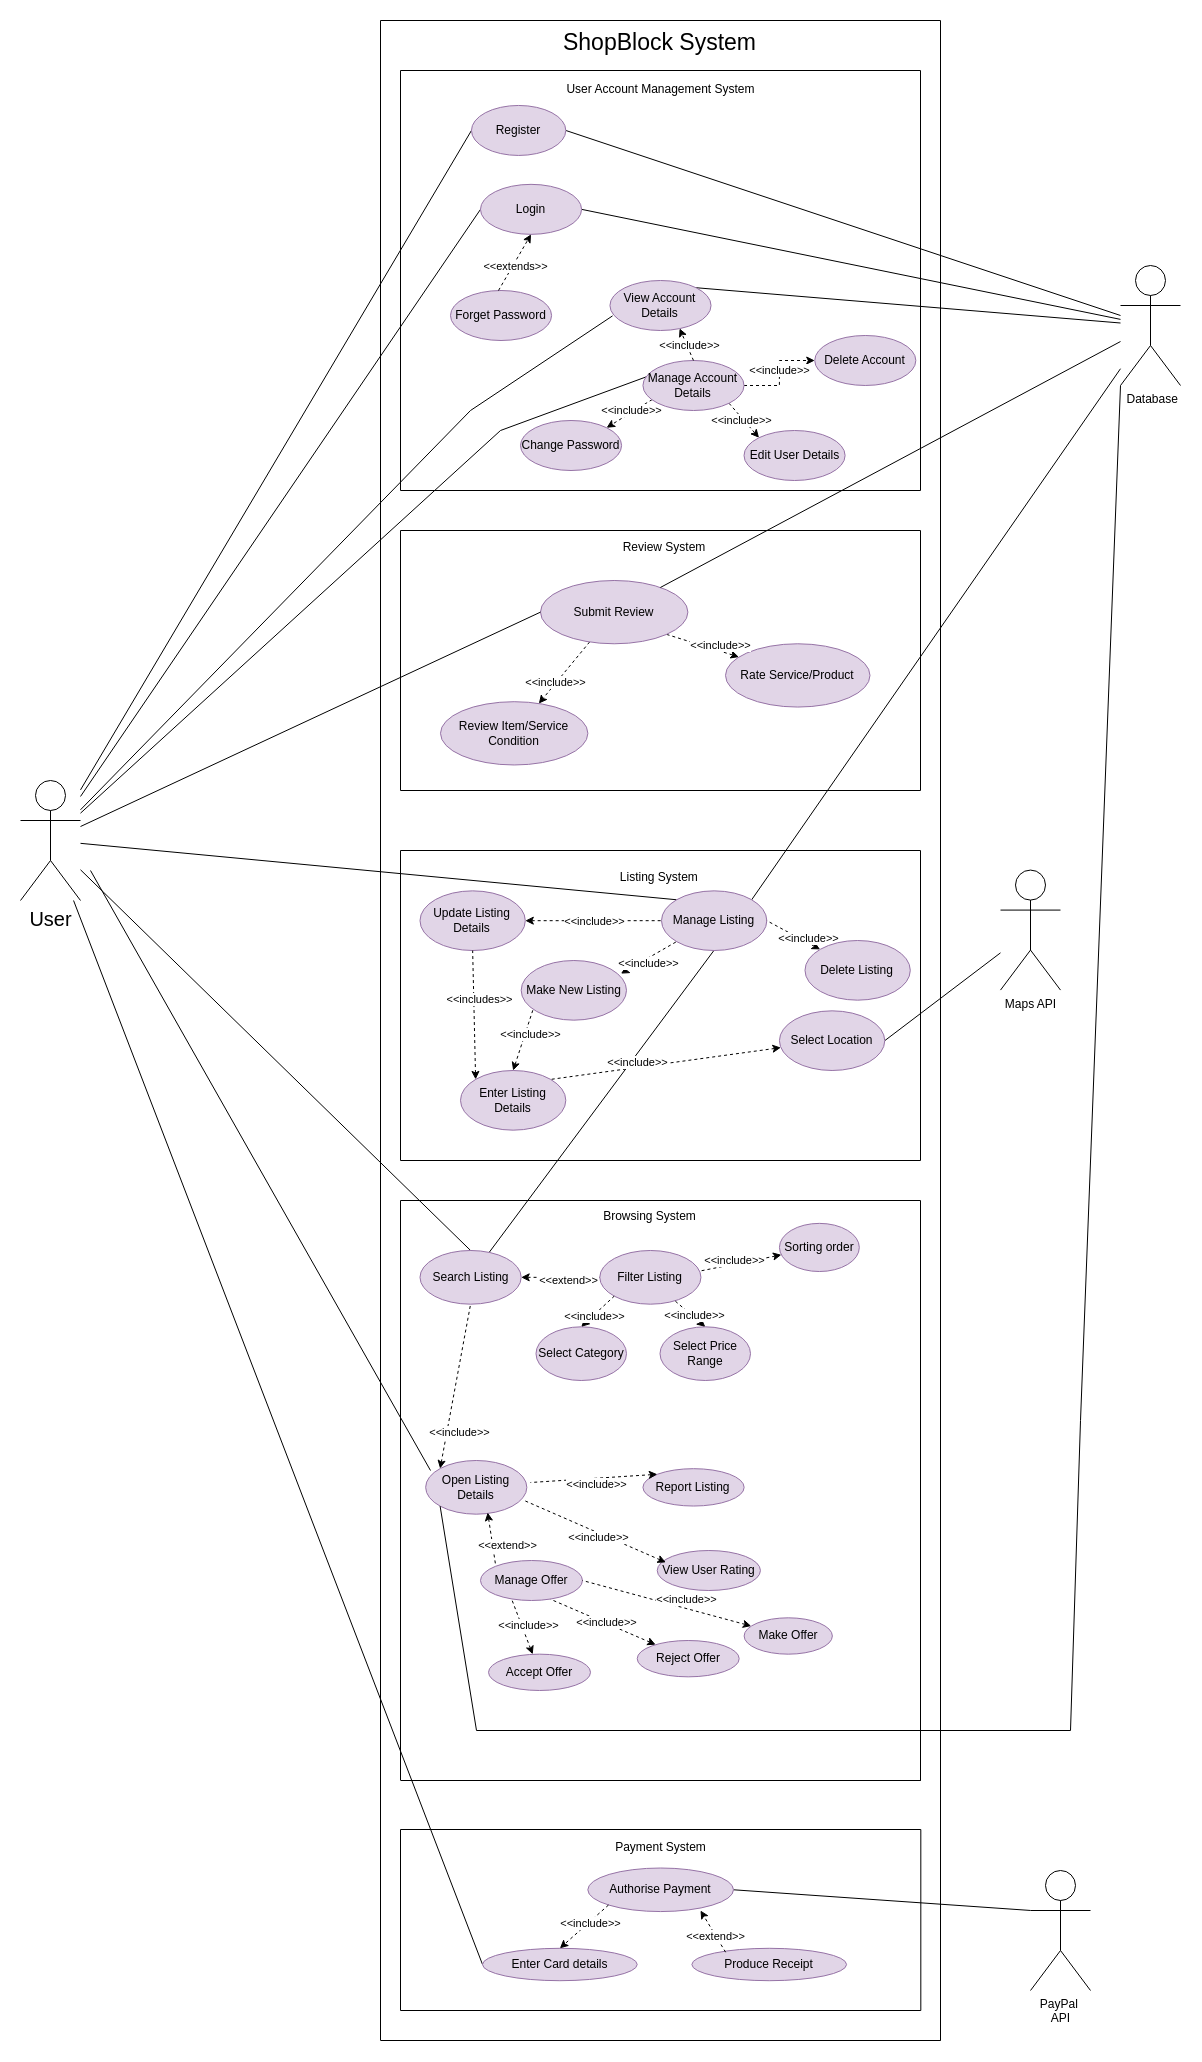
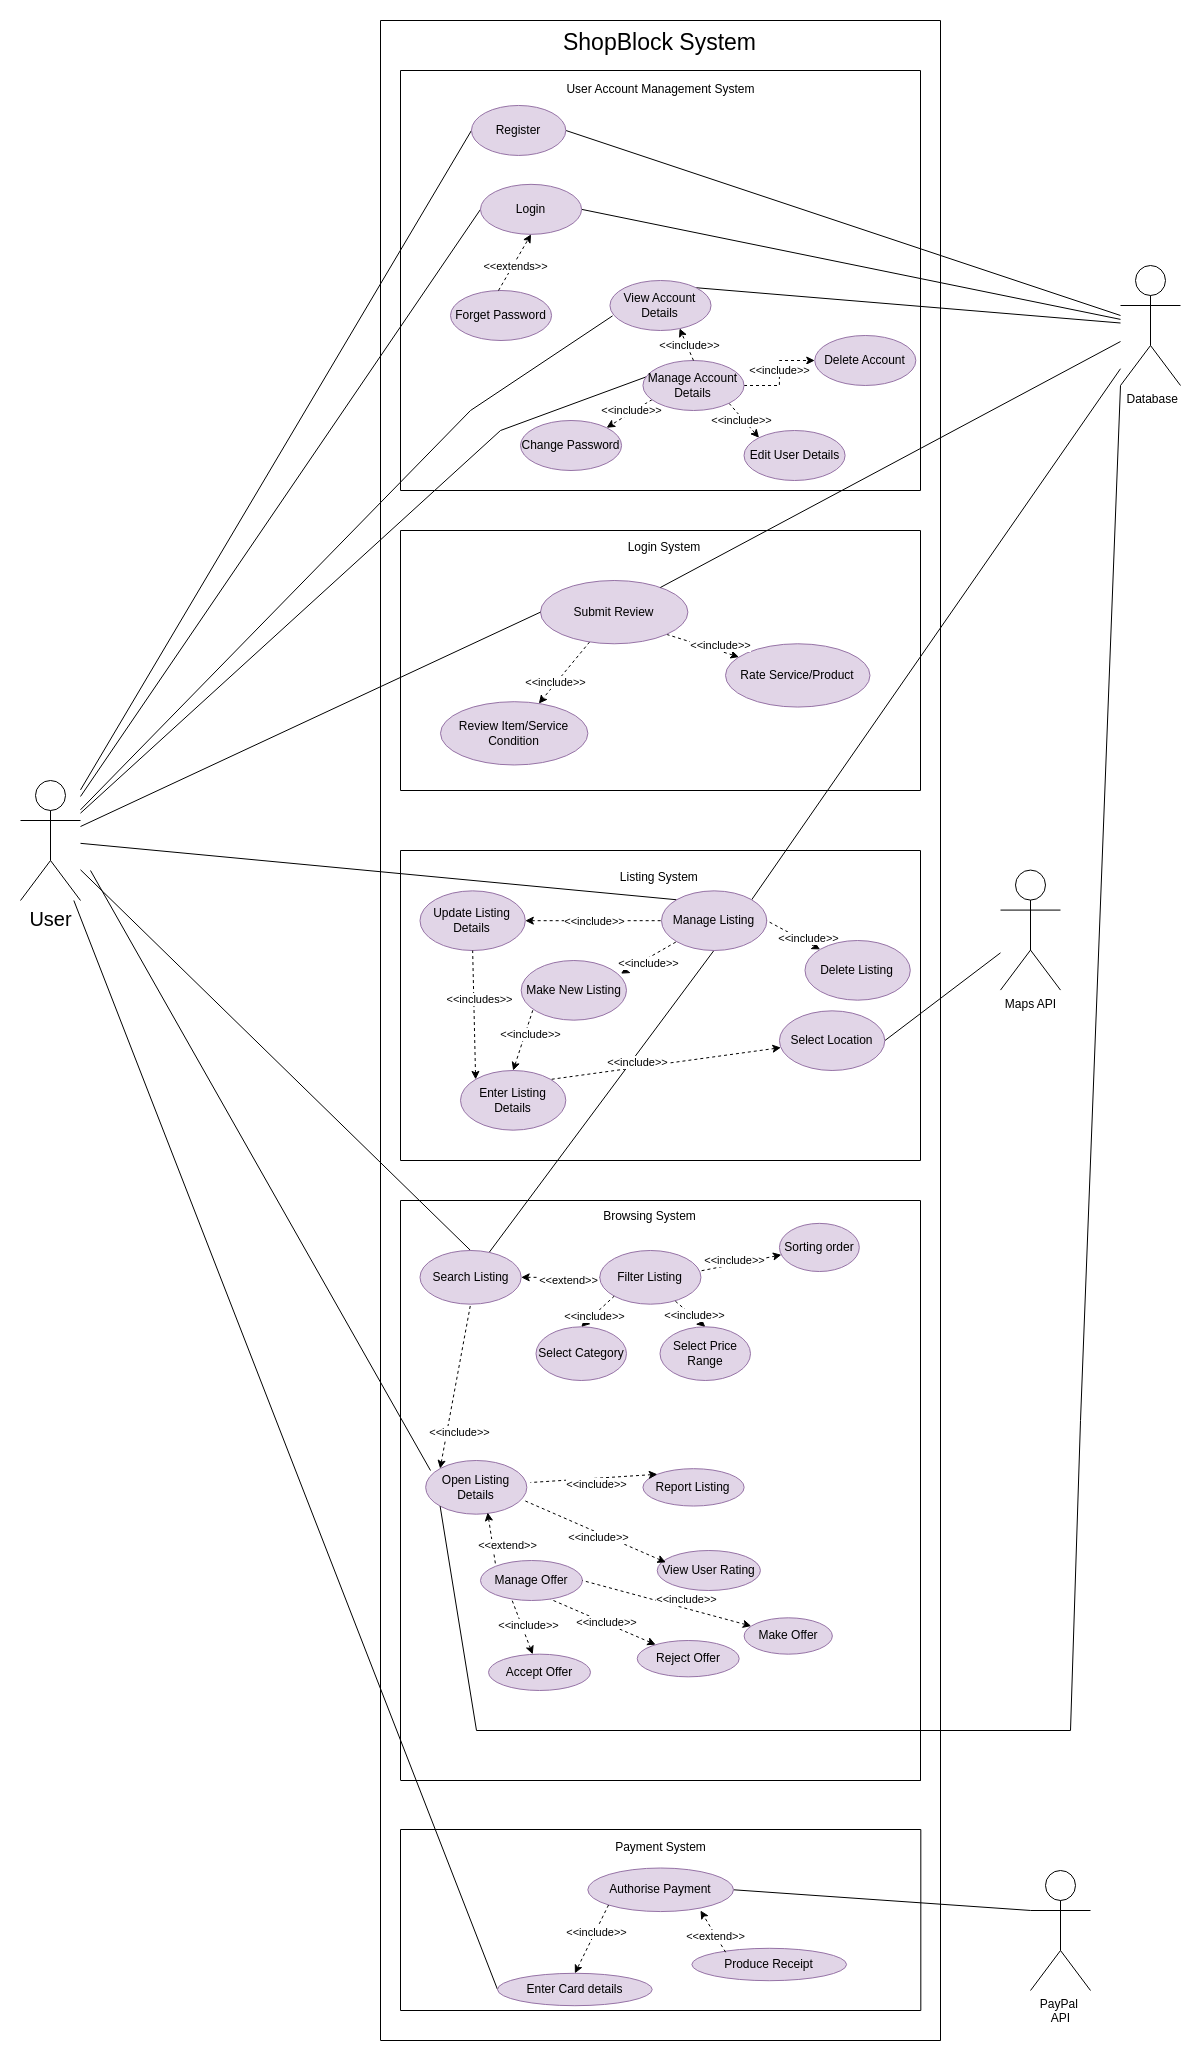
(665, 548) -> (665, 548)
(560, 1965) -> (575, 1990)
